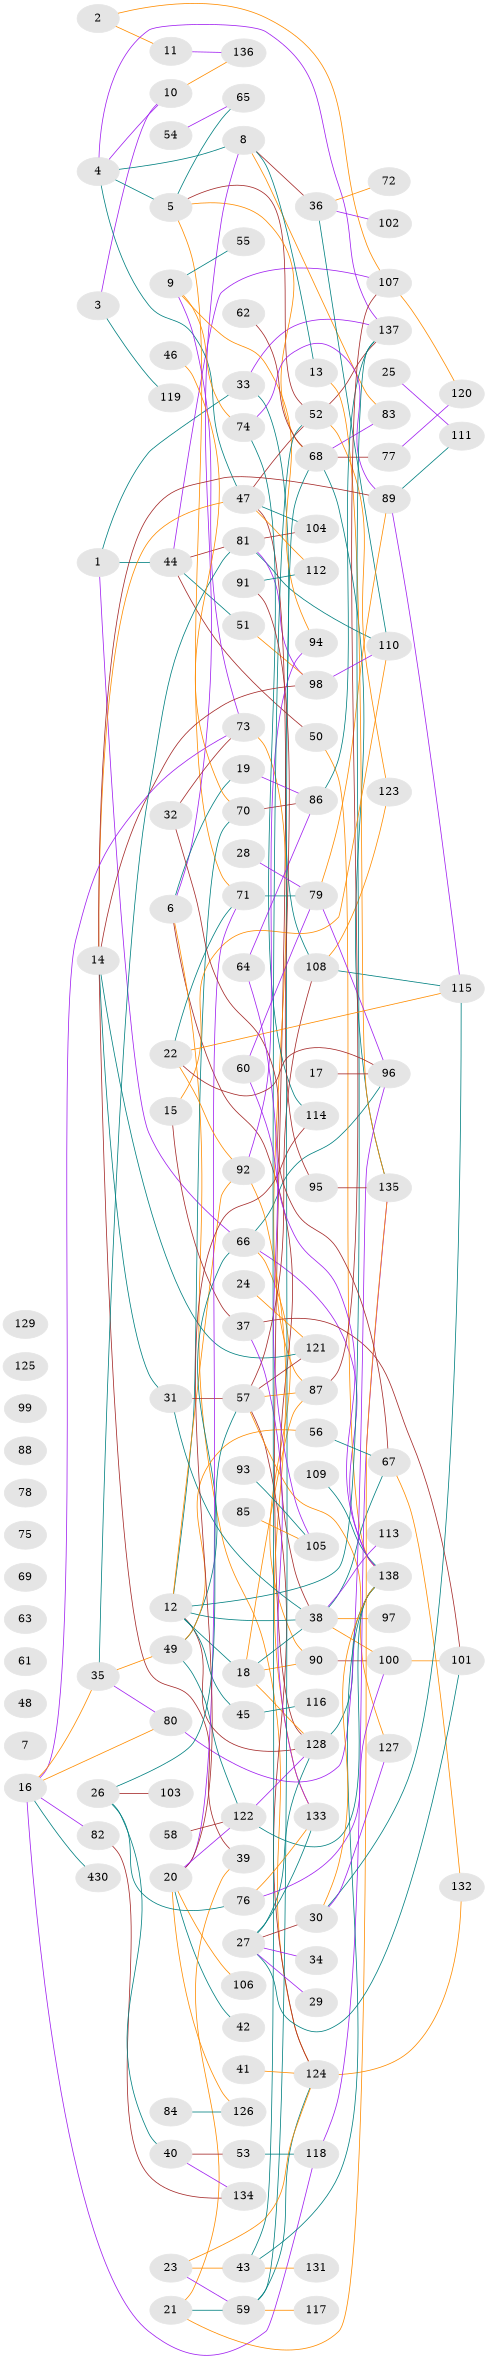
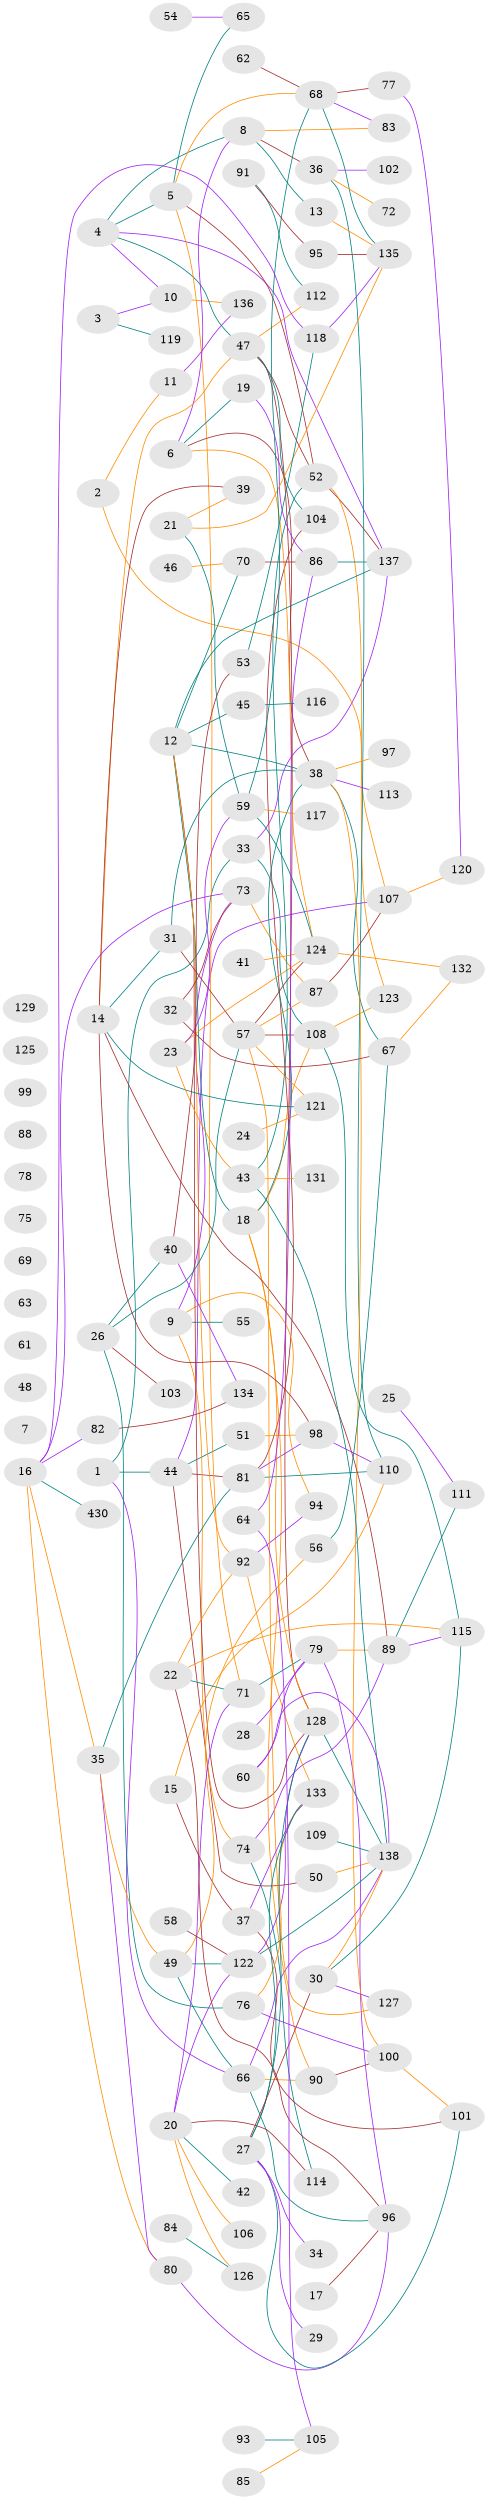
(281, 1373) -> (270, 1061)
(265, 1548) -> (285, 1130)
